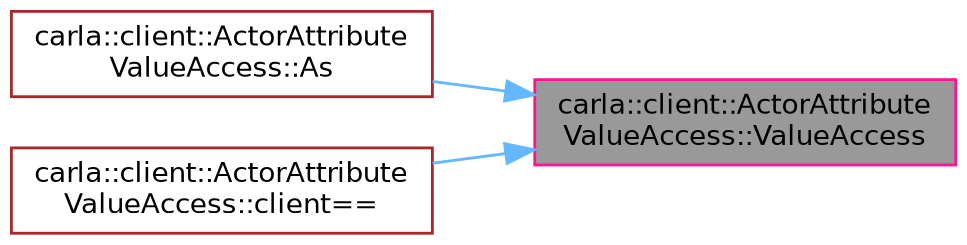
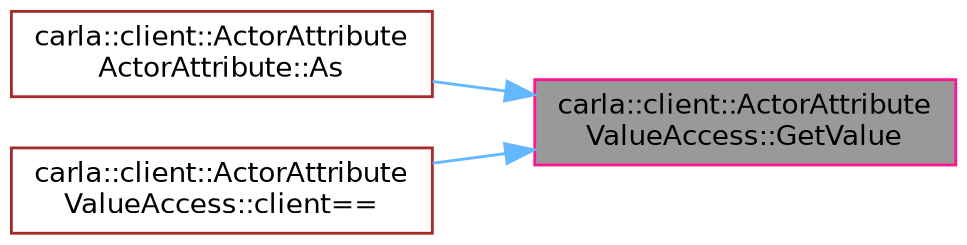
(222, 54) -> (222, 54)
(745, 122) -> (745, 122)
